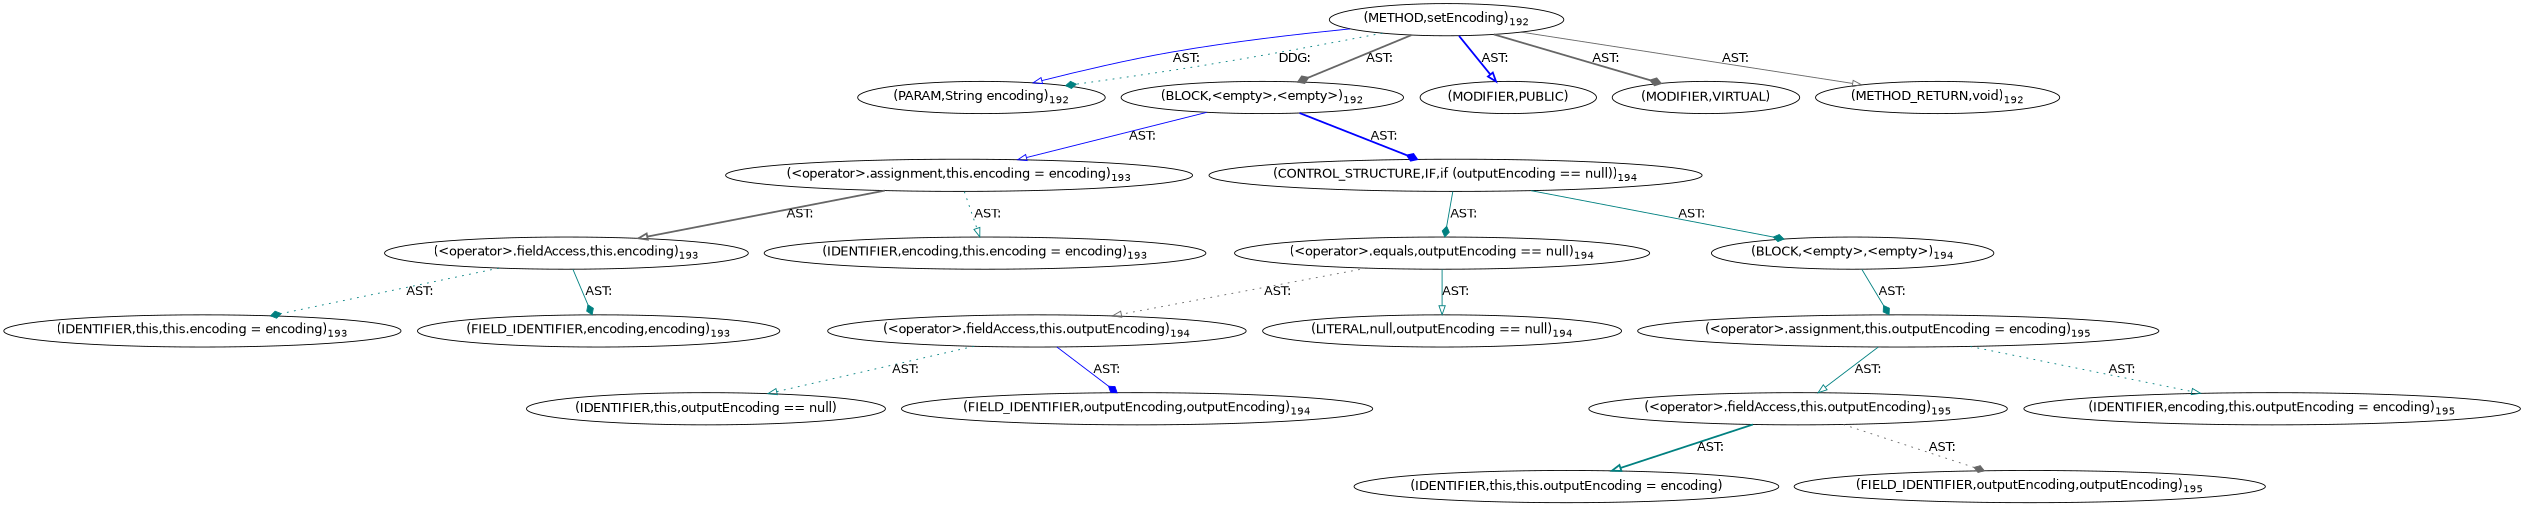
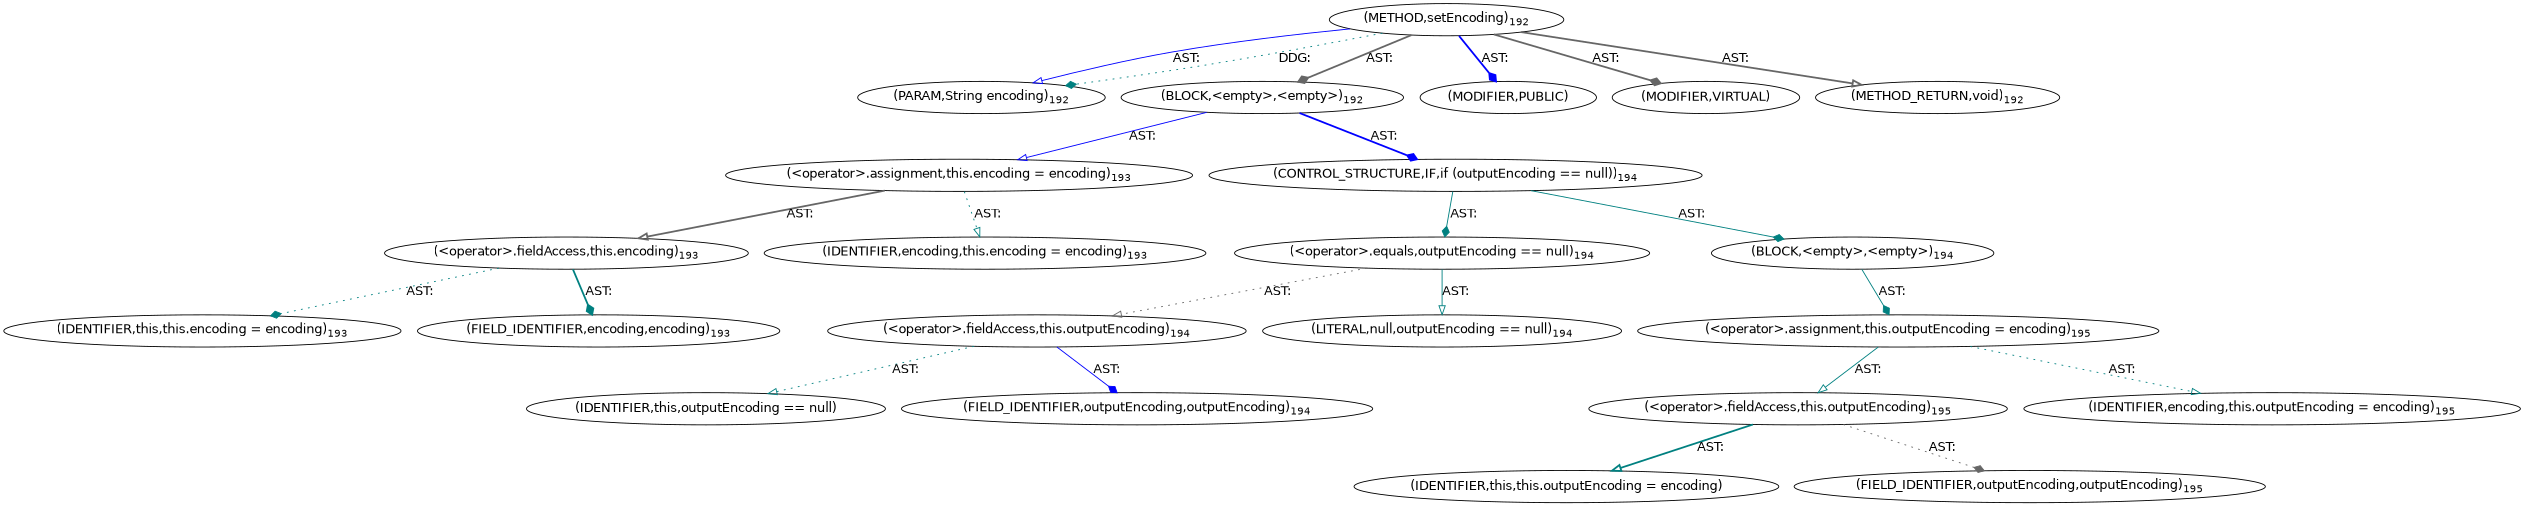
(1475, 55) -> (1474, 54)
(1687, 58) -> (1687, 58)
(580, 287) -> (580, 287)
